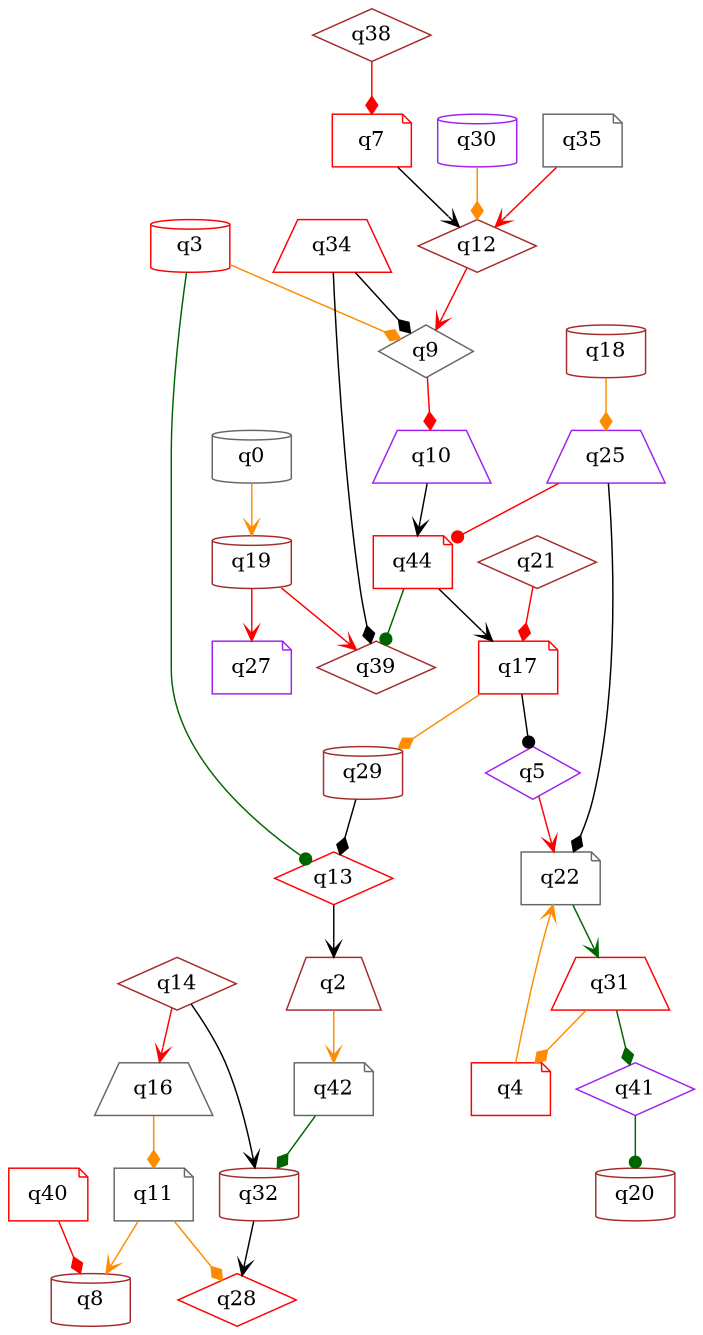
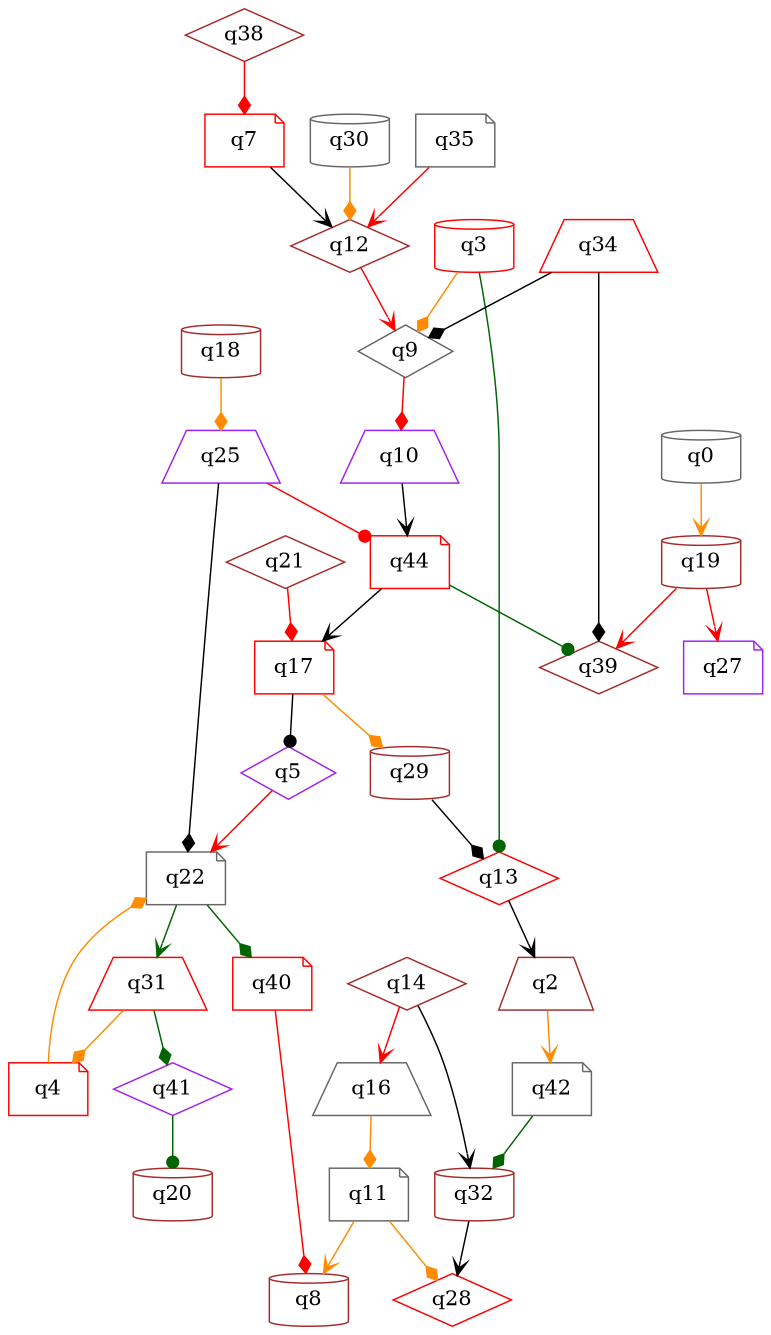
(477, 141) -> (350, 141)
none -> (223, 924)
(531, 990) -> (68, 973)
